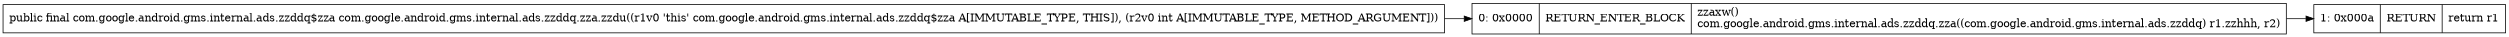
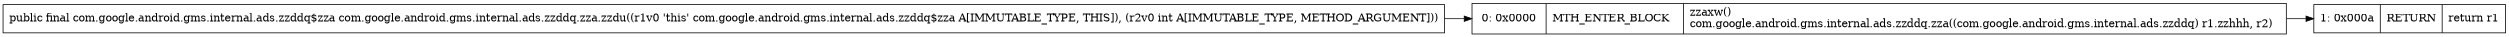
(1615, 18) -> (1611, 18)
